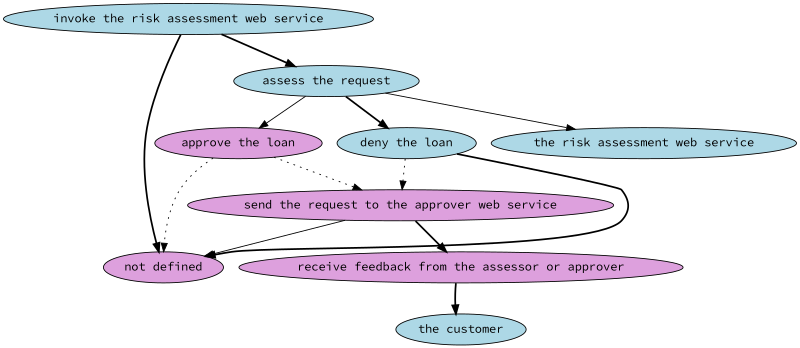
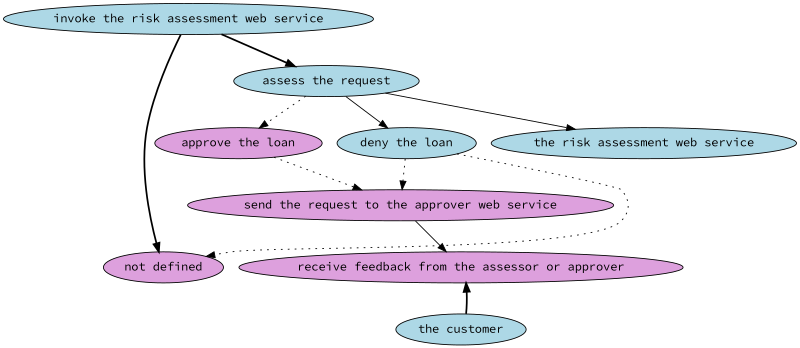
(286, 110) -> (286, 110)
(363, 110) -> (363, 110)
(177, 194) -> none
(428, 233) -> (428, 233)
(279, 237) -> none
(521, 241) -> (521, 241)
(455, 294) -> (467, 303)
